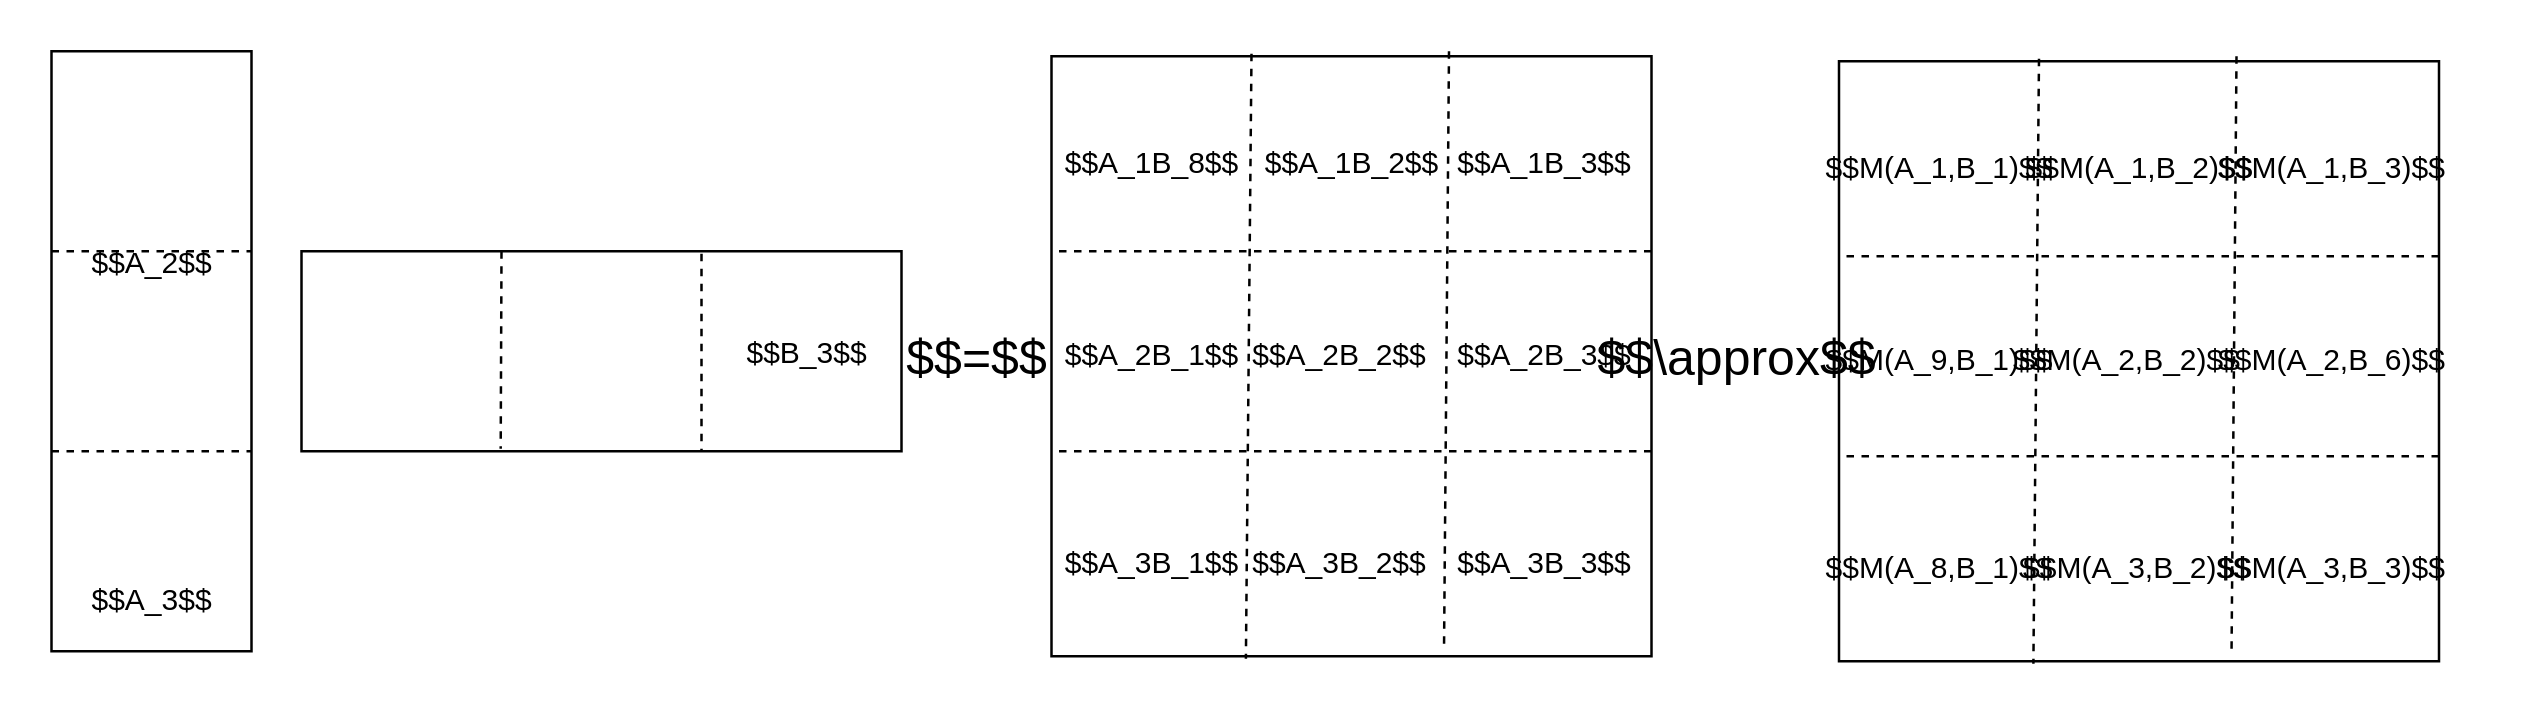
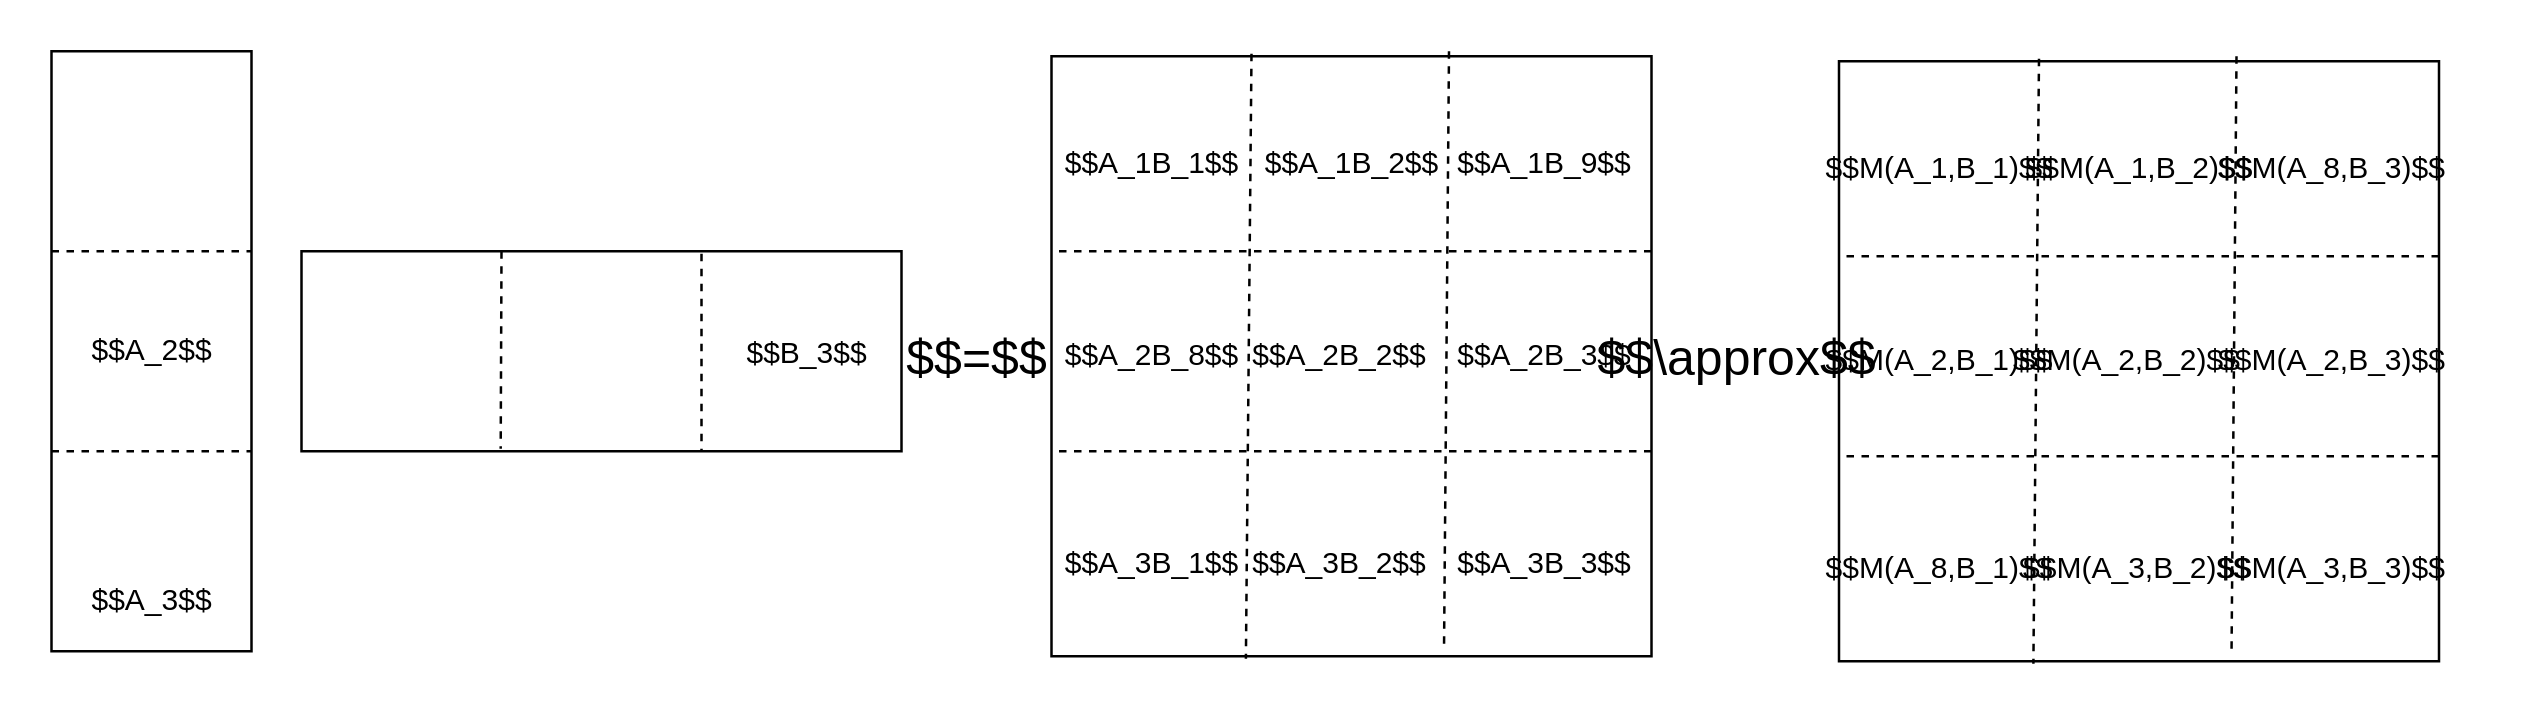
(1153, 164) -> (1153, 164)
(1545, 164) -> (1545, 164)
(2333, 169) -> (2333, 169)
(151, 264) -> (151, 351)
(1153, 356) -> (1153, 356)
(1940, 361) -> (1940, 361)
(2333, 361) -> (2333, 361)
